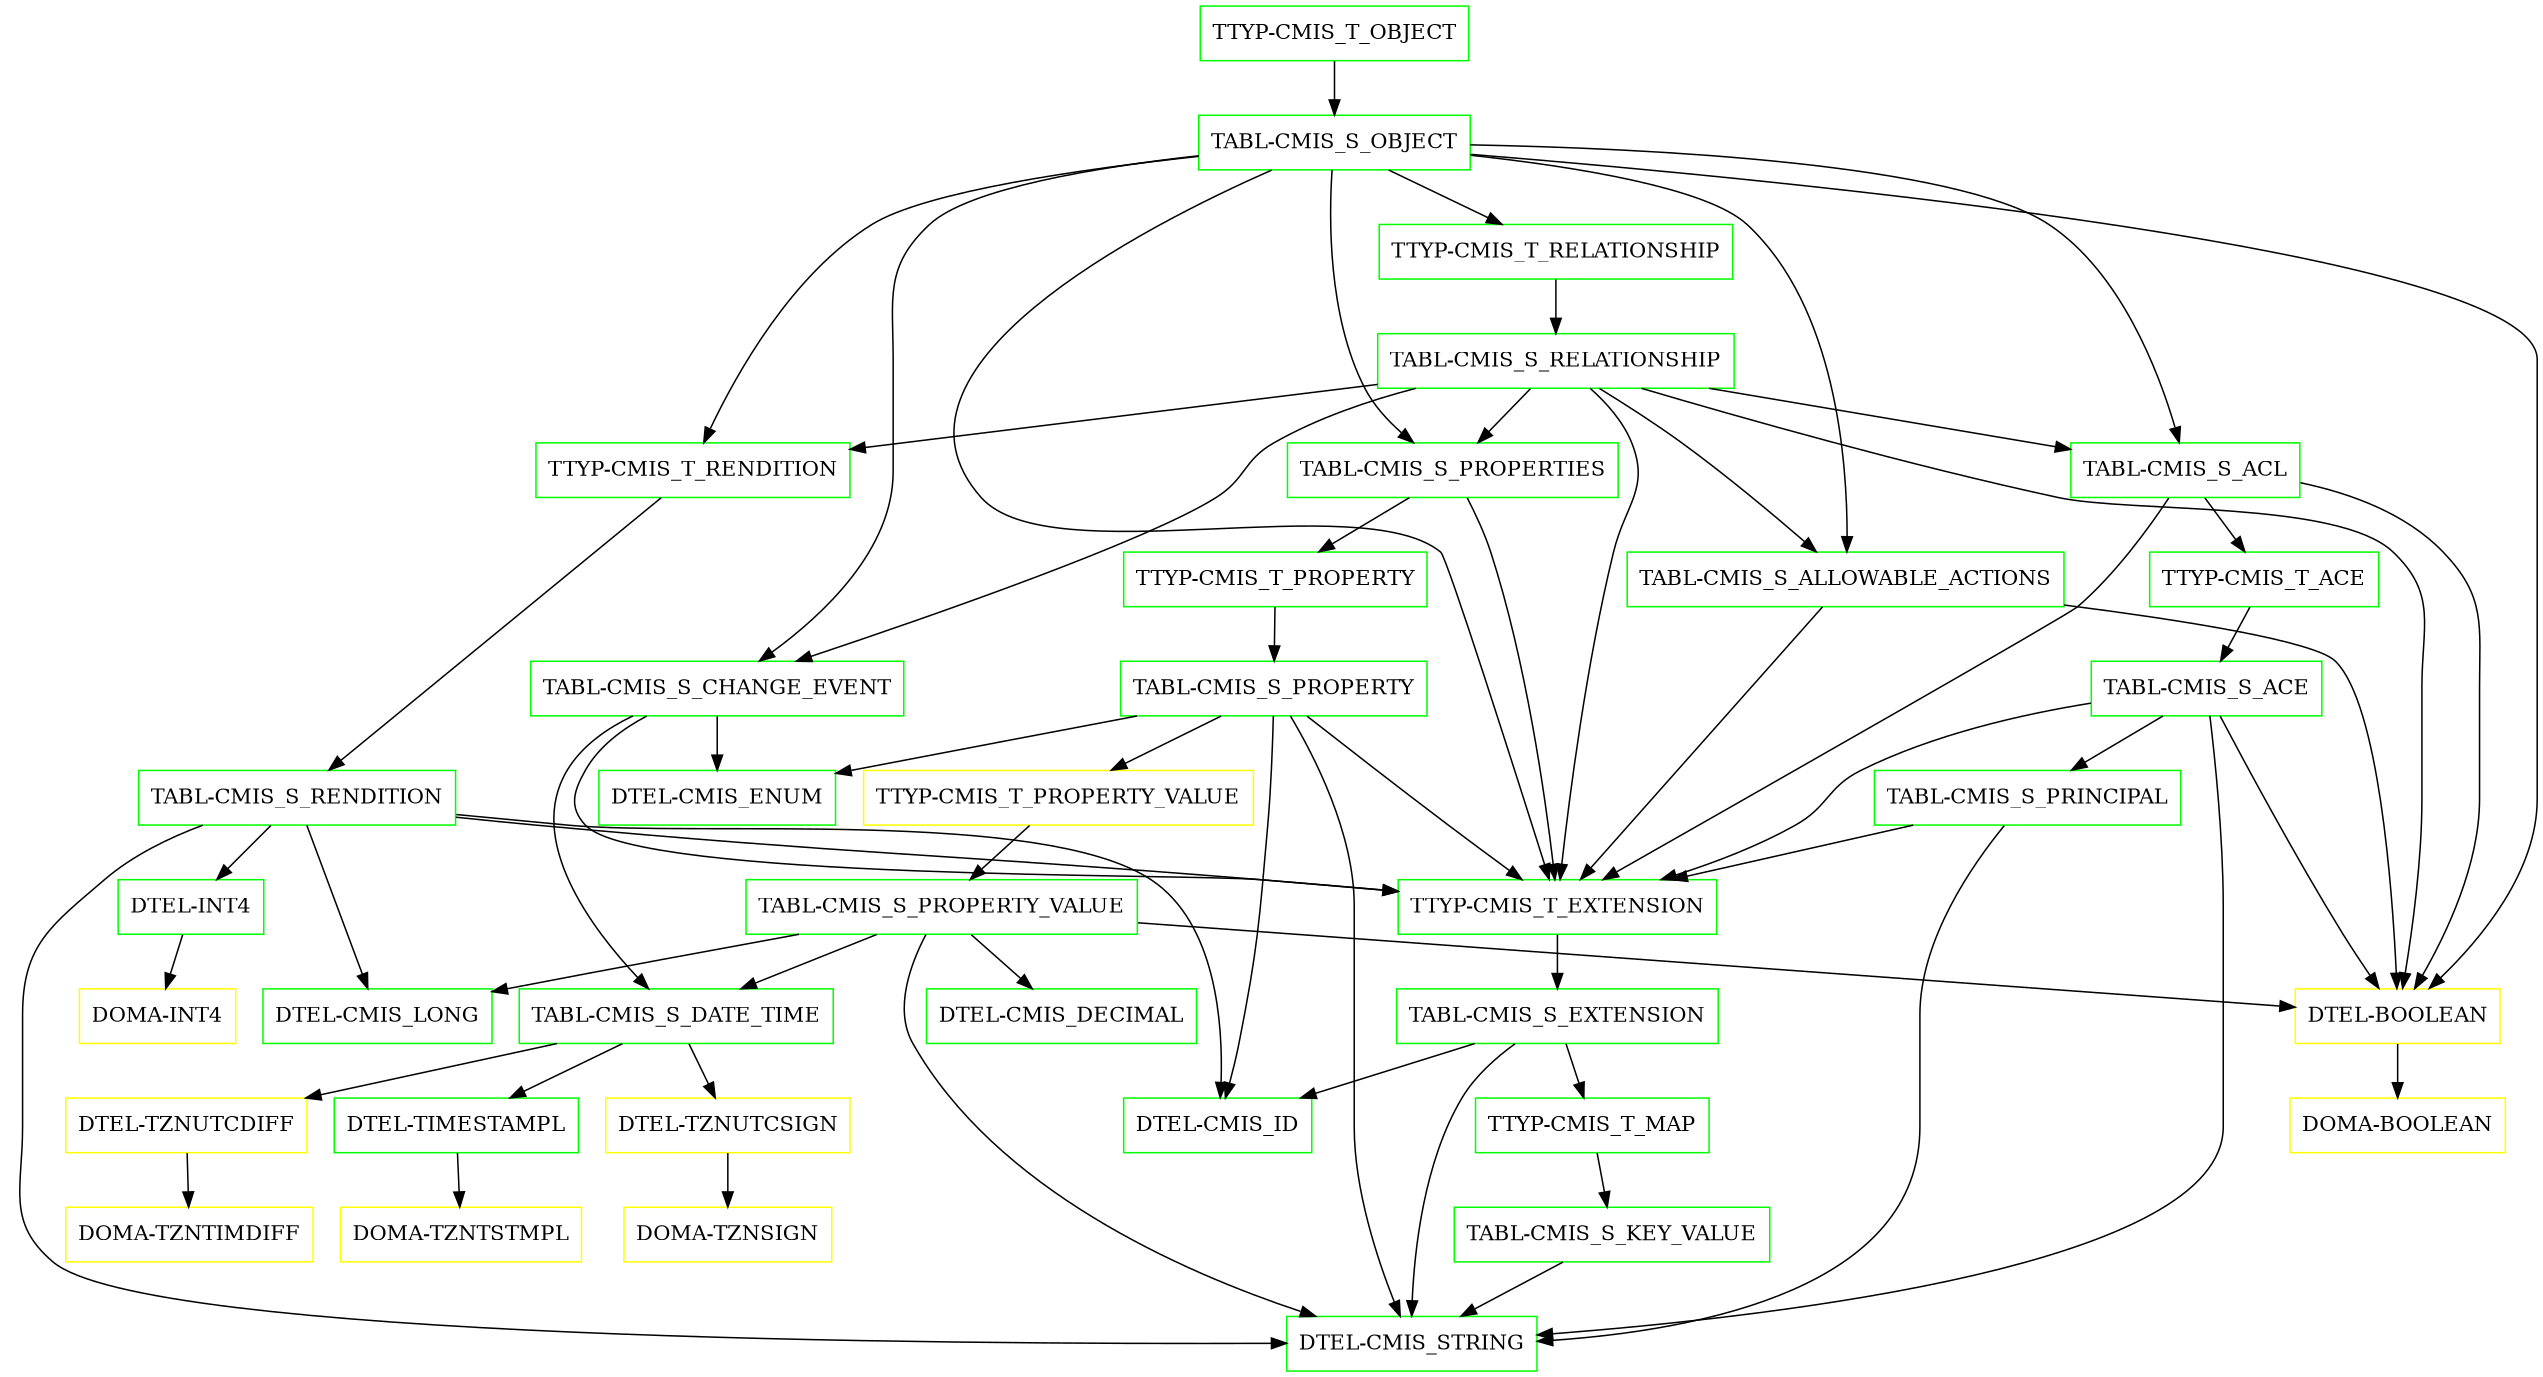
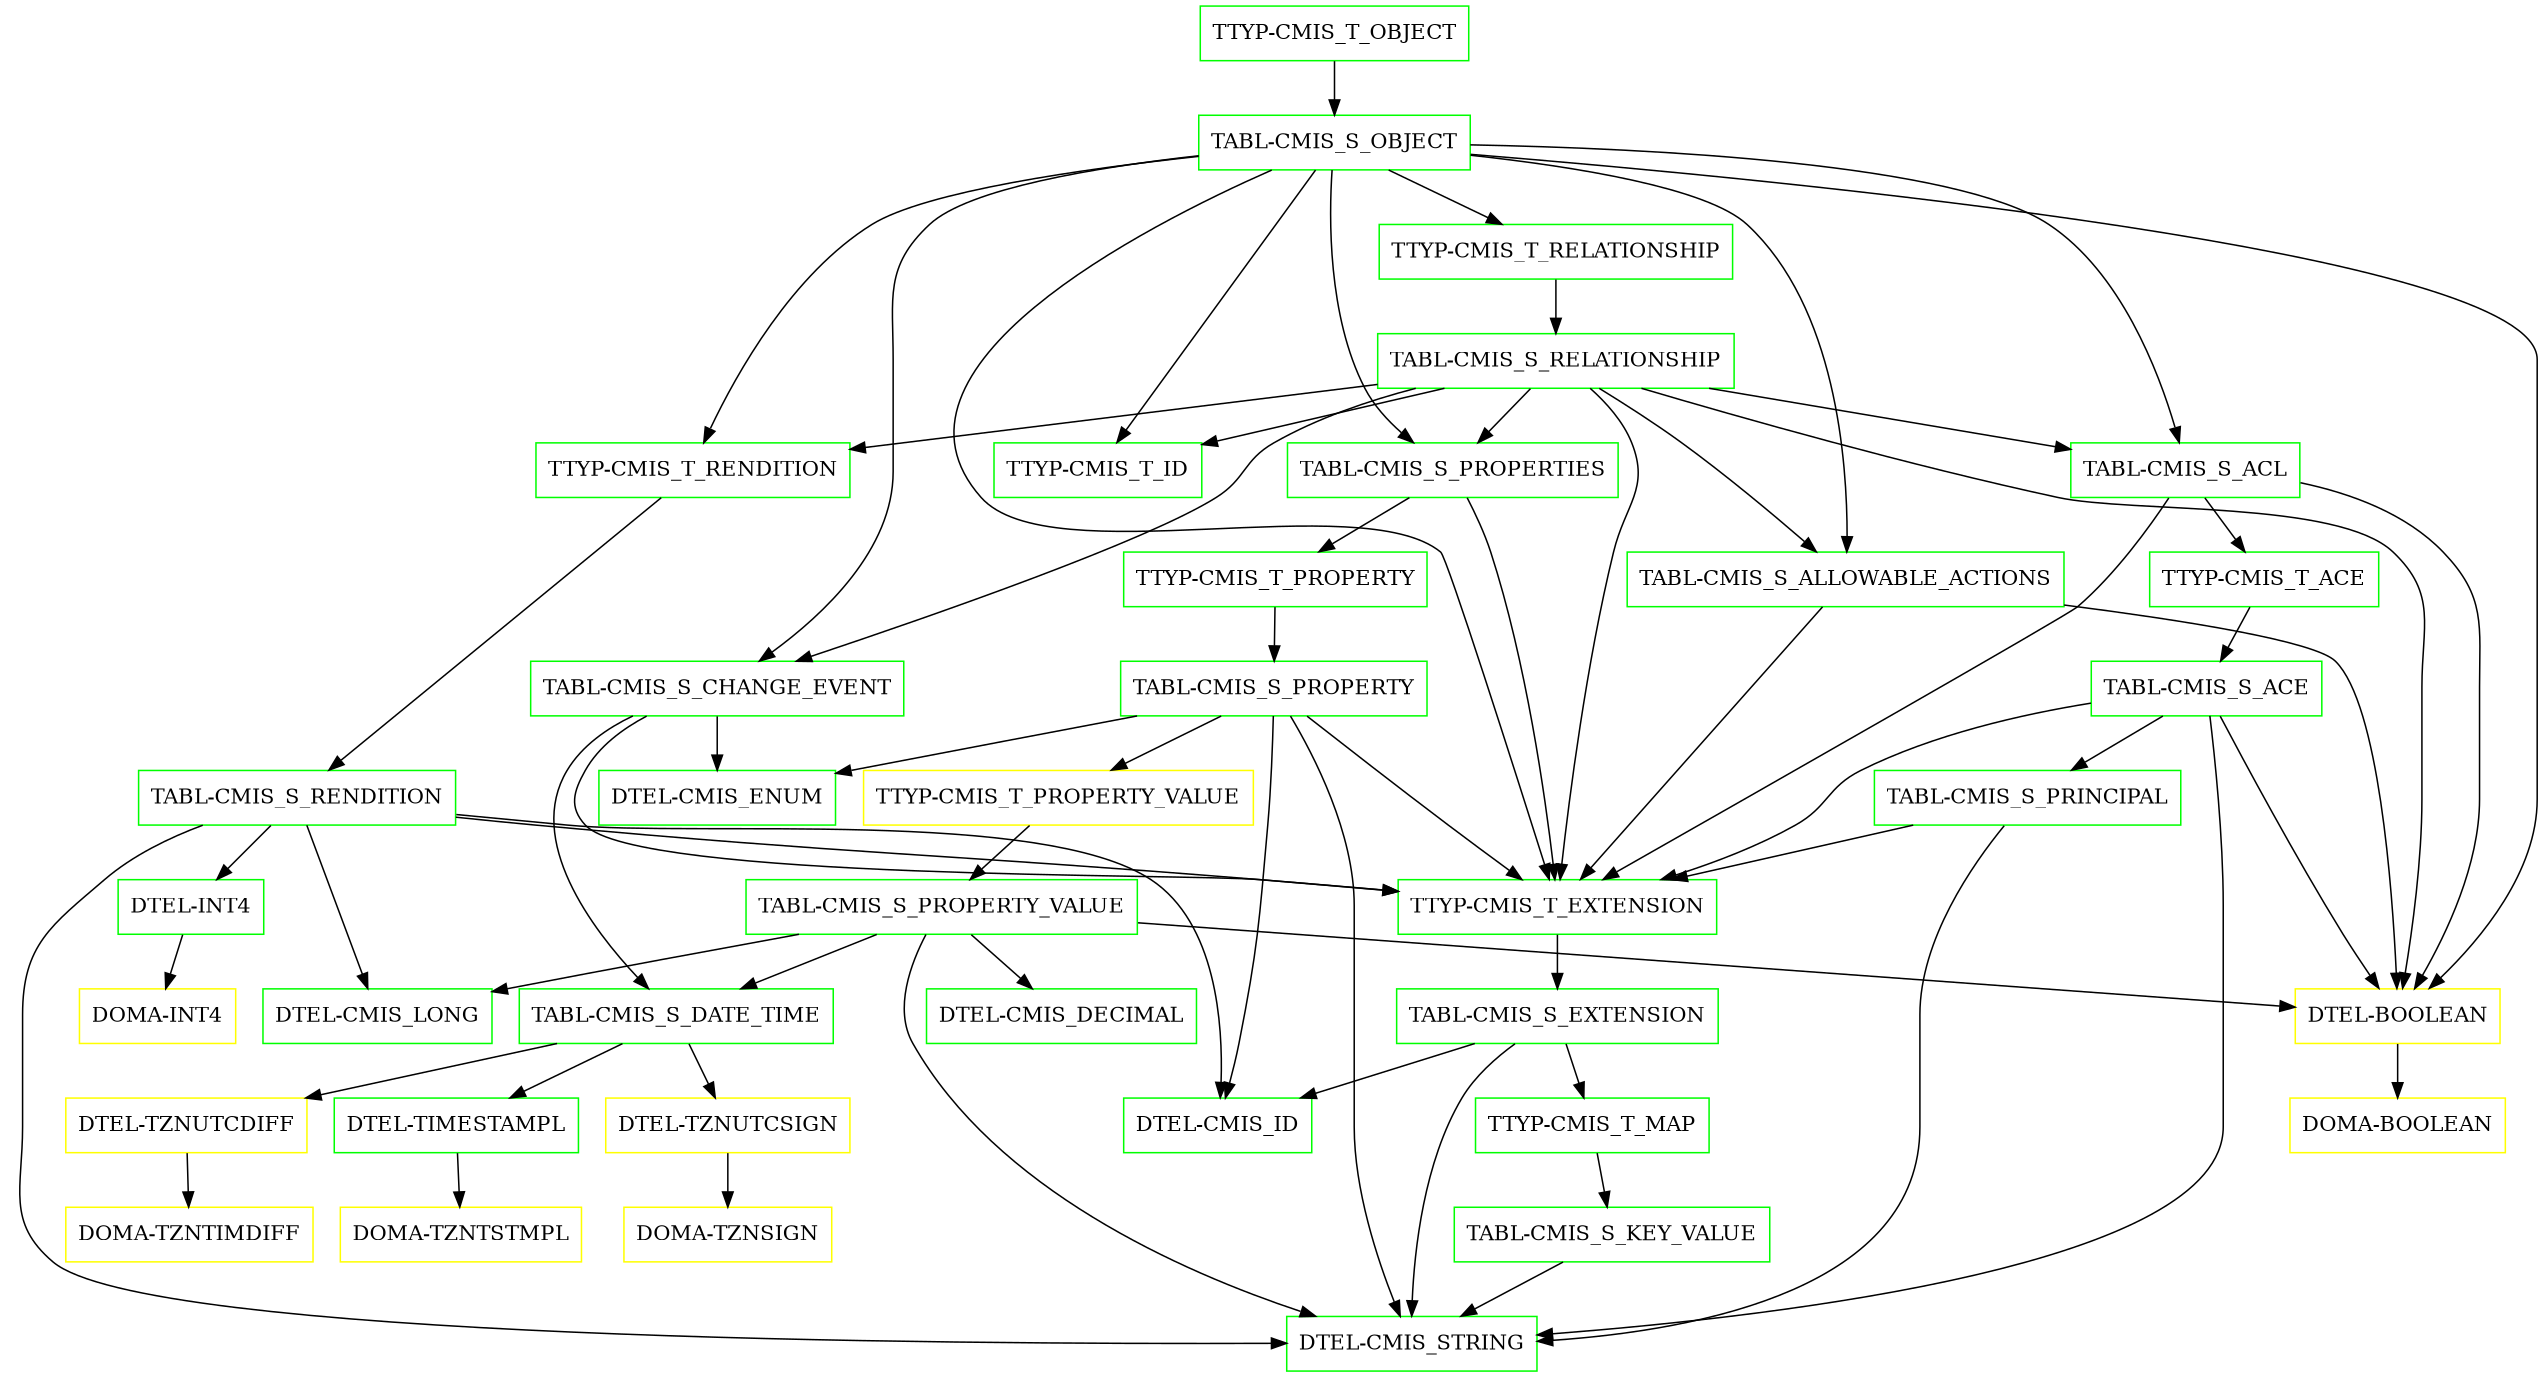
none -> (1098, 470)
